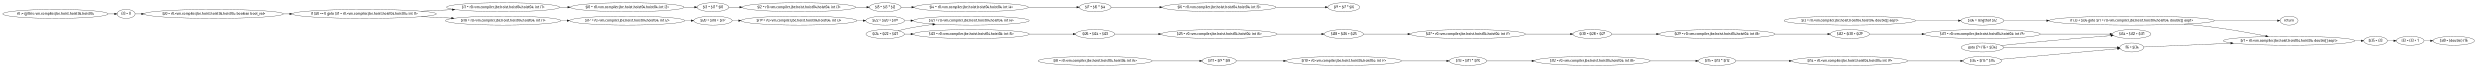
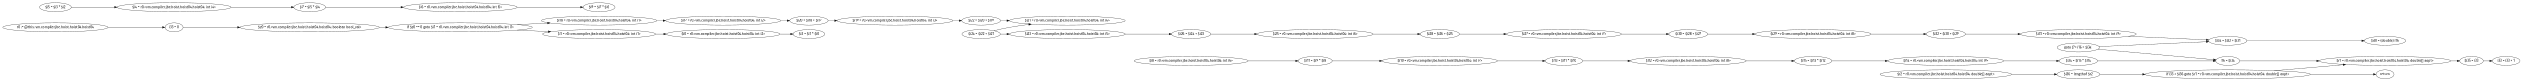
(799, 7) -> none
(2427, 41) -> (2304, 41)
